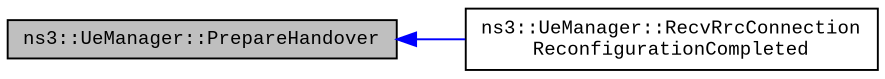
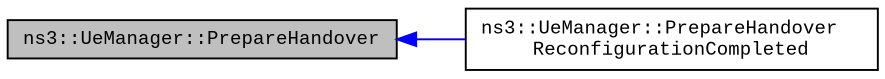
(672, 39) -> (672, 39)
